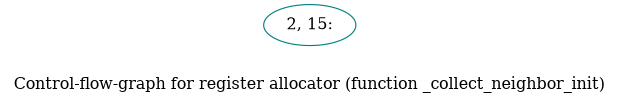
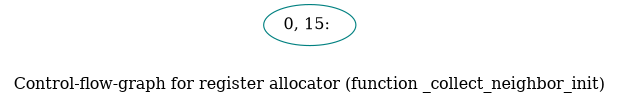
(310, 25) -> (310, 25)
